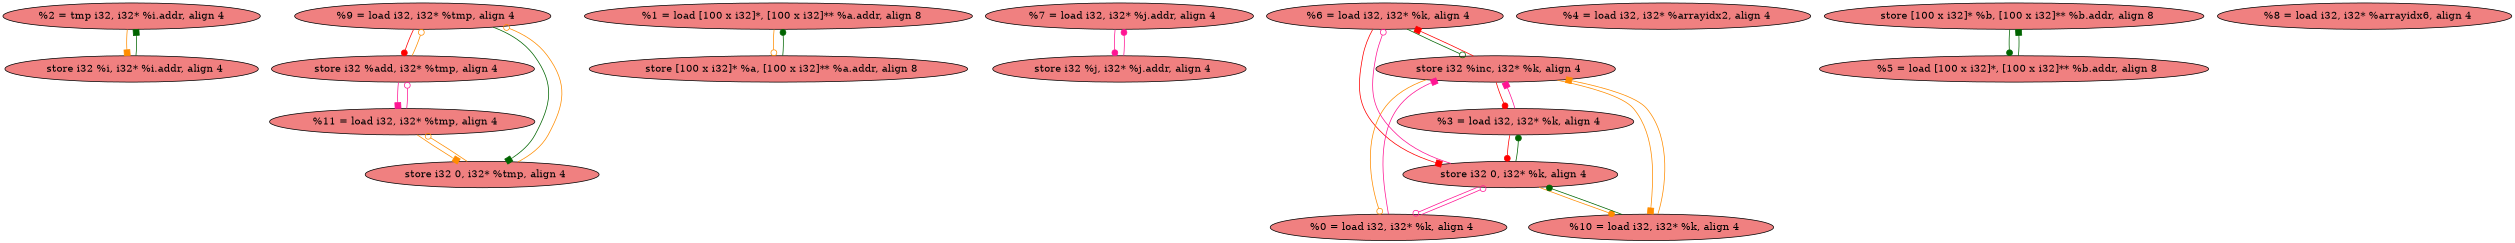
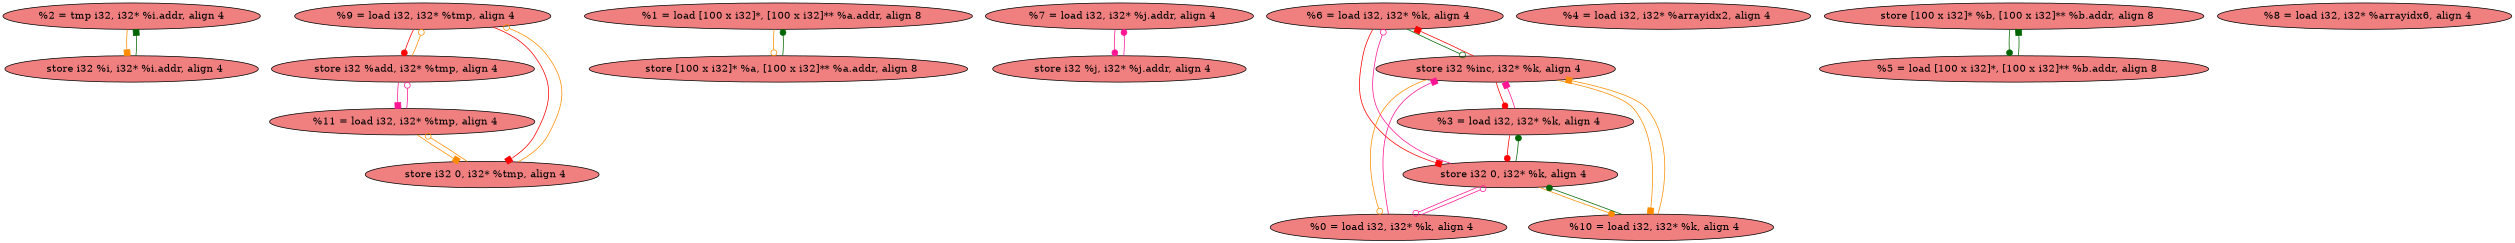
(548, 86) -> (548, 86)
